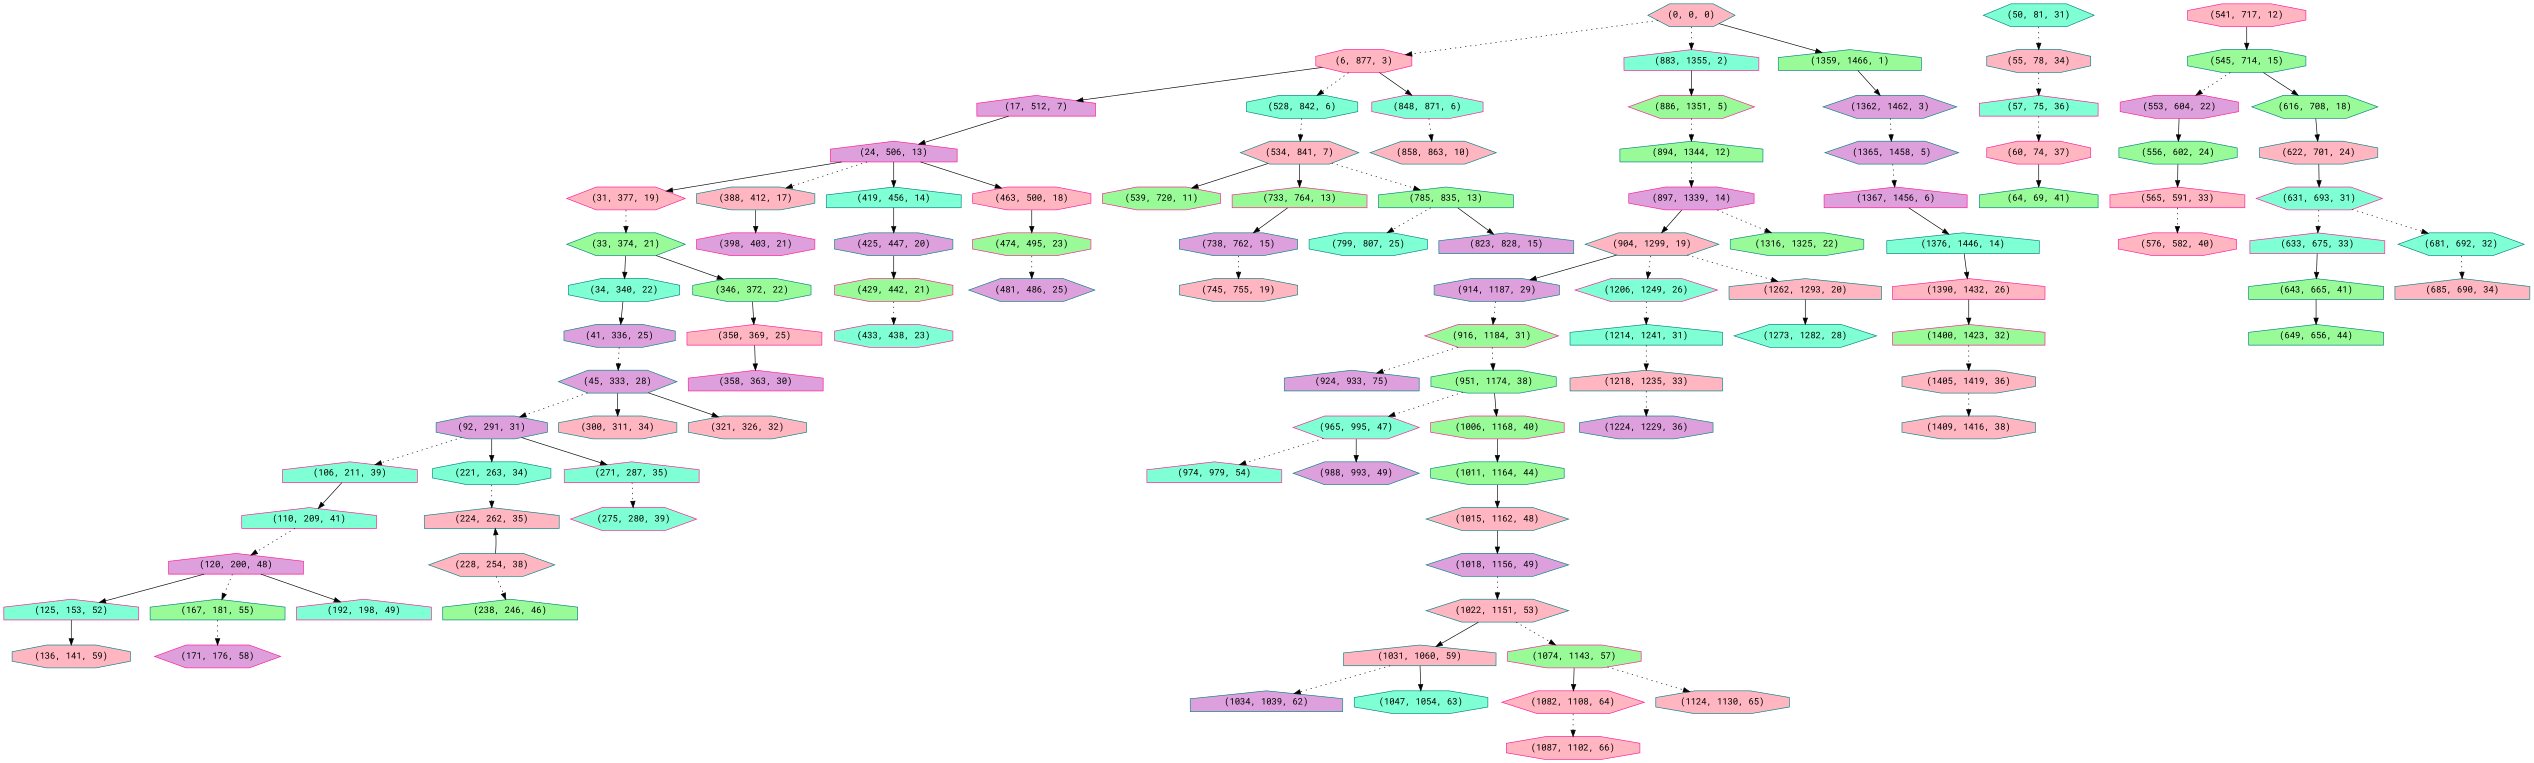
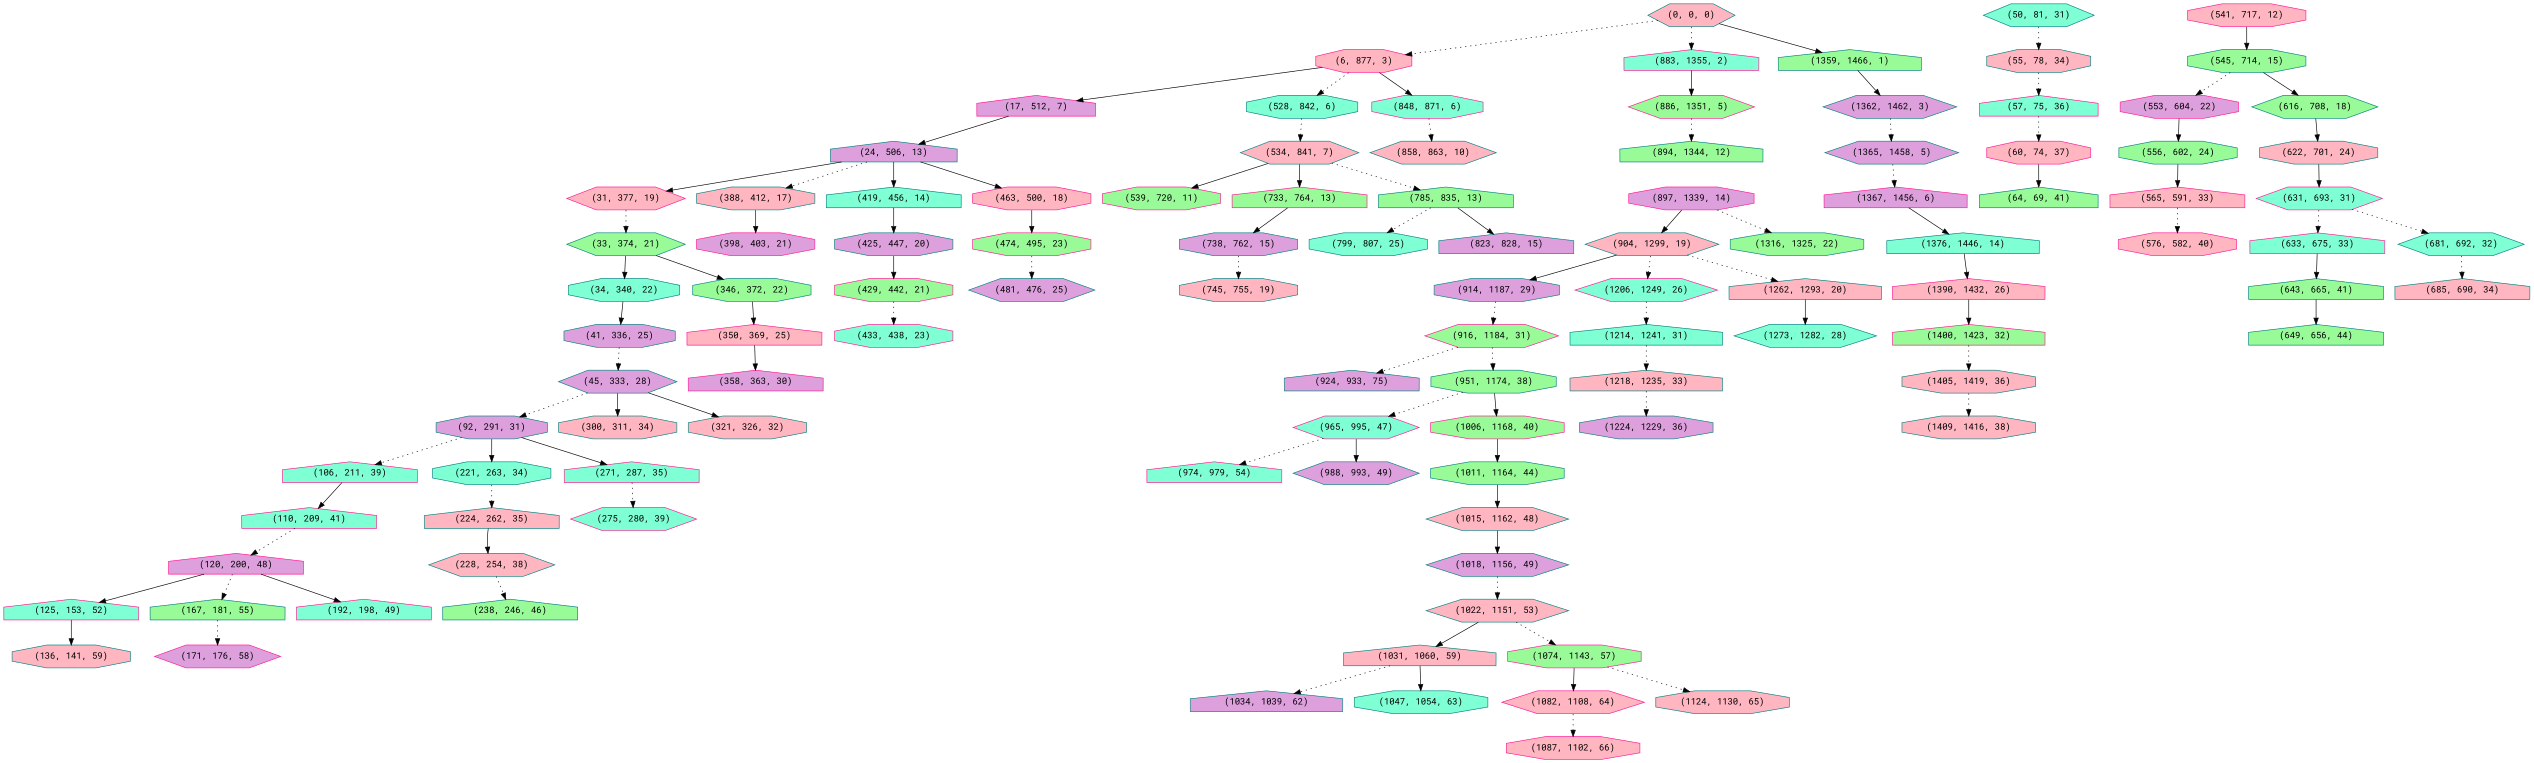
(894, 153) -> (894, 153)
(1691, 171) -> none
(1032, 290) -> (1032, 290)
(496, 544) -> (488, 538)
